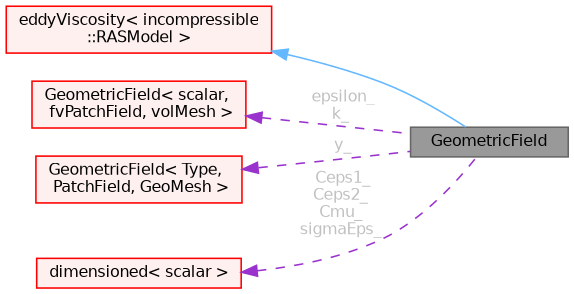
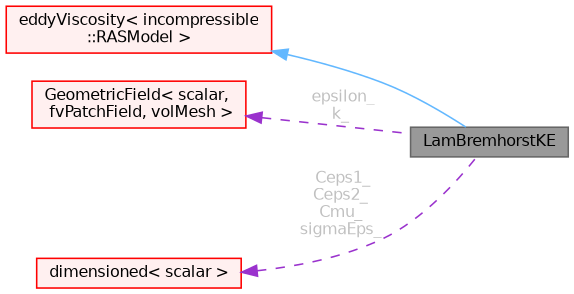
(489, 142) -> (489, 142)
(139, 180) -> none
